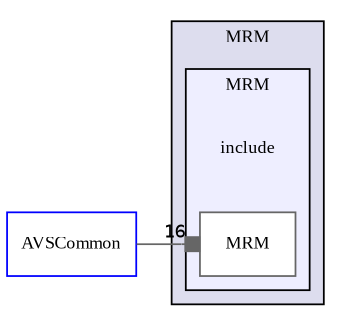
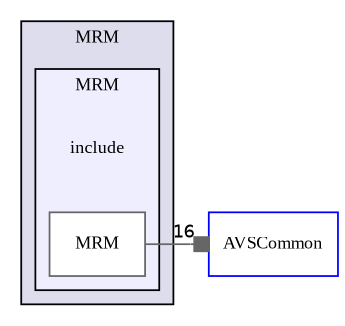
(159, 244) -> (168, 244)
